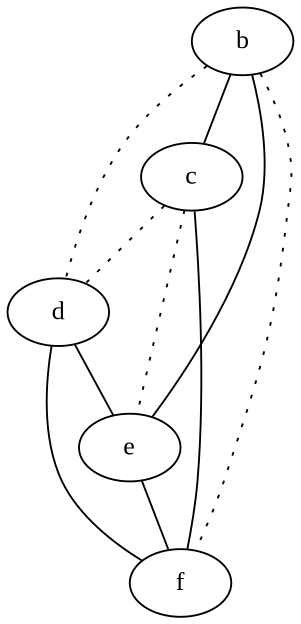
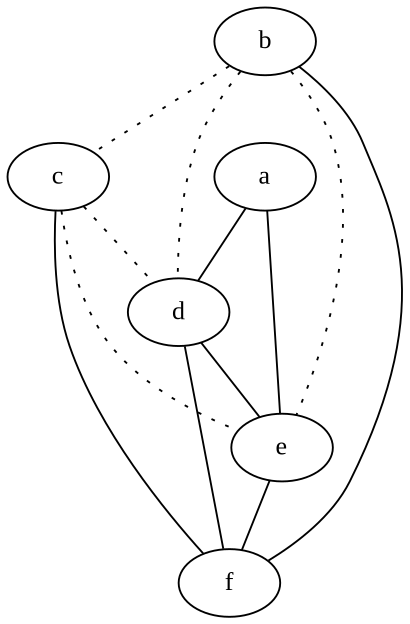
(217, 109) -> (162, 109)
none -> (265, 177)
(244, 256) -> (342, 240)
(272, 315) -> (400, 321)
